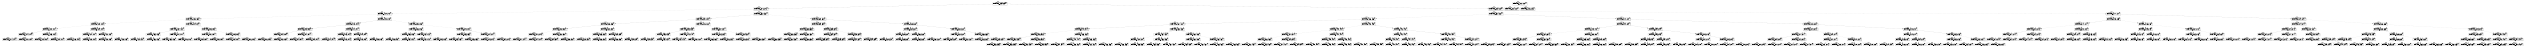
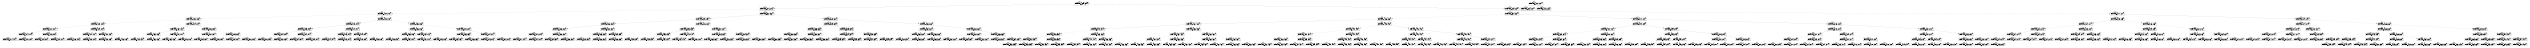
none -> (823, 40)
(1998, 45) -> none
